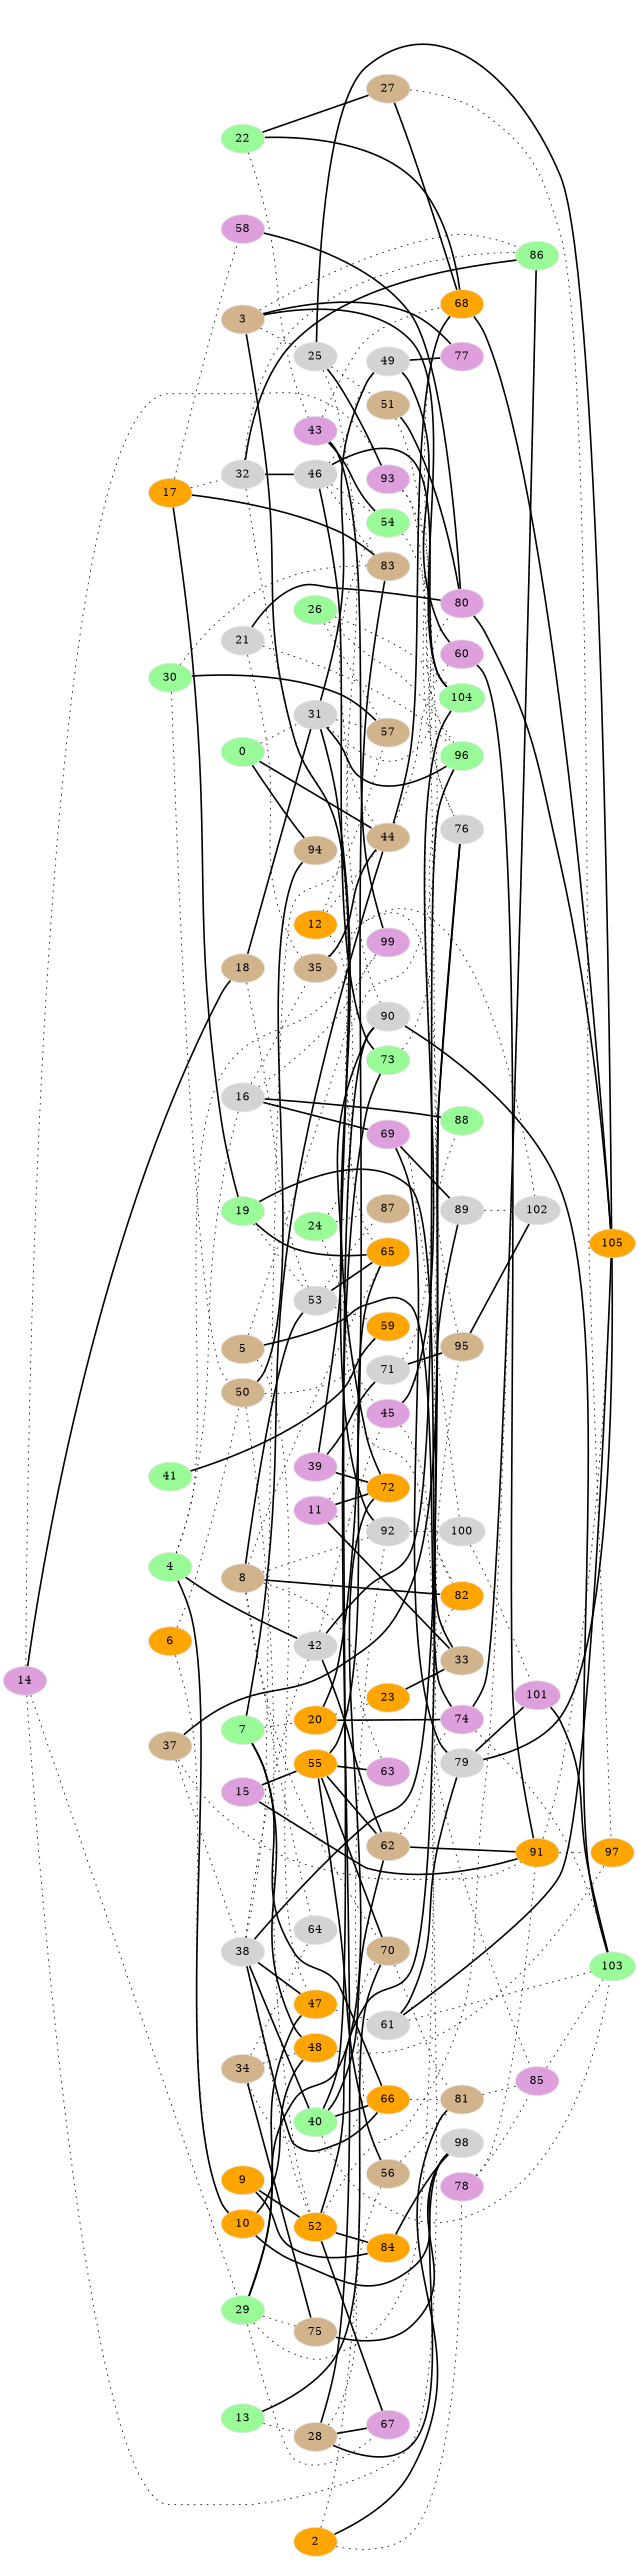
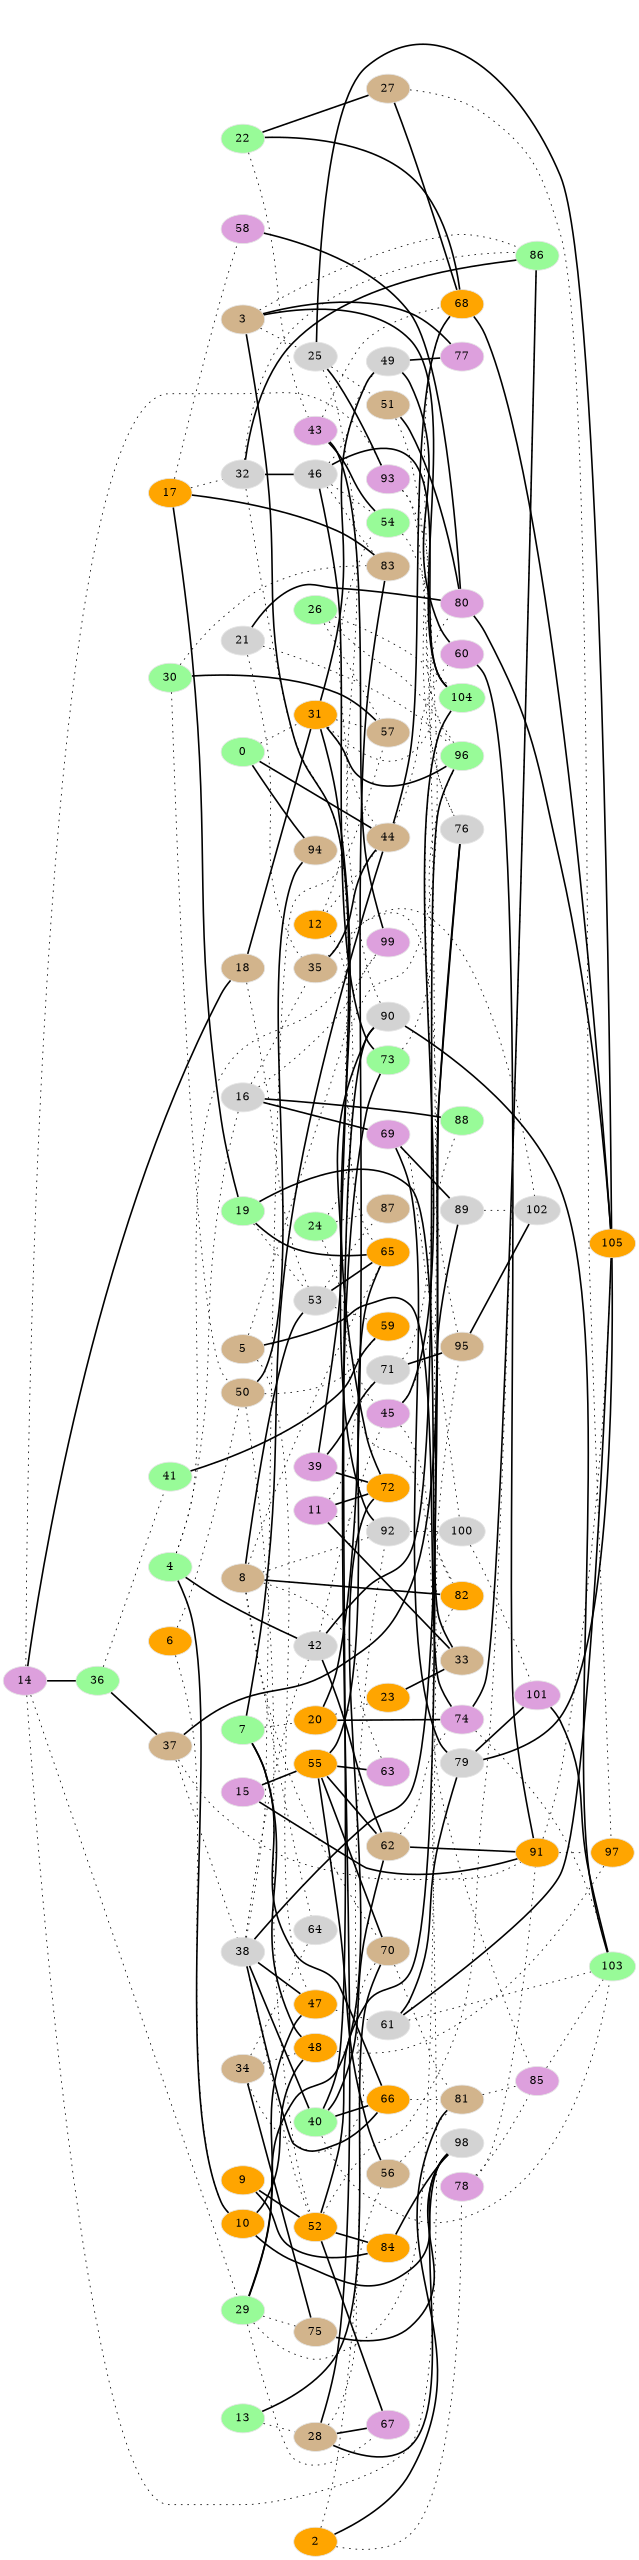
(316, 715) -> (316, 715)
none -> (98, 1681)
